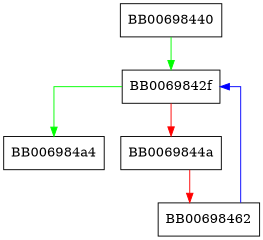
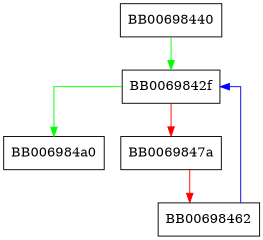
(54, 153) -> (54, 153)
(171, 153) -> (171, 153)
